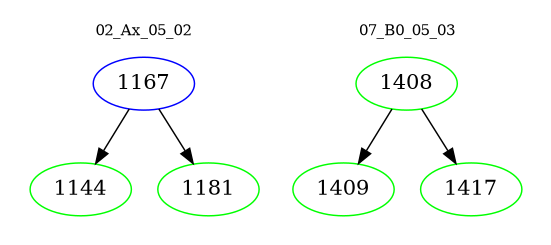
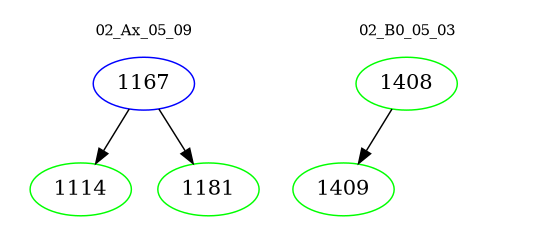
(144, 32) -> (144, 32)
(407, 32) -> (407, 32)
(81, 189) -> (81, 189)
(471, 189) -> none
